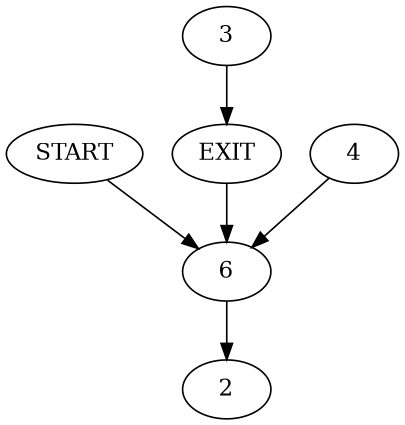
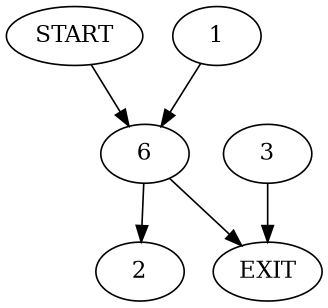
(354, 154) -> (217, 36)
(227, 205) -> (200, 206)
